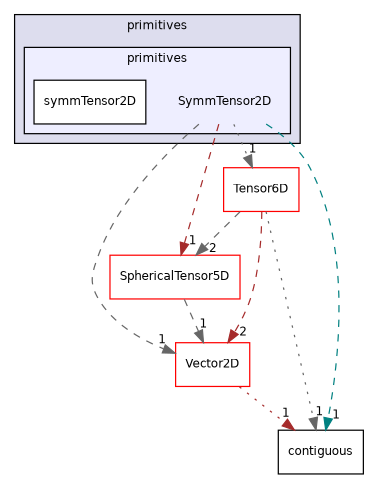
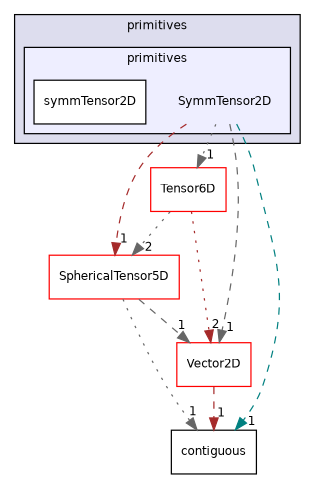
(222, 229) -> (155, 229)
(257, 274) -> (200, 271)
(290, 315) -> (153, 362)
(262, 405) -> (214, 402)
